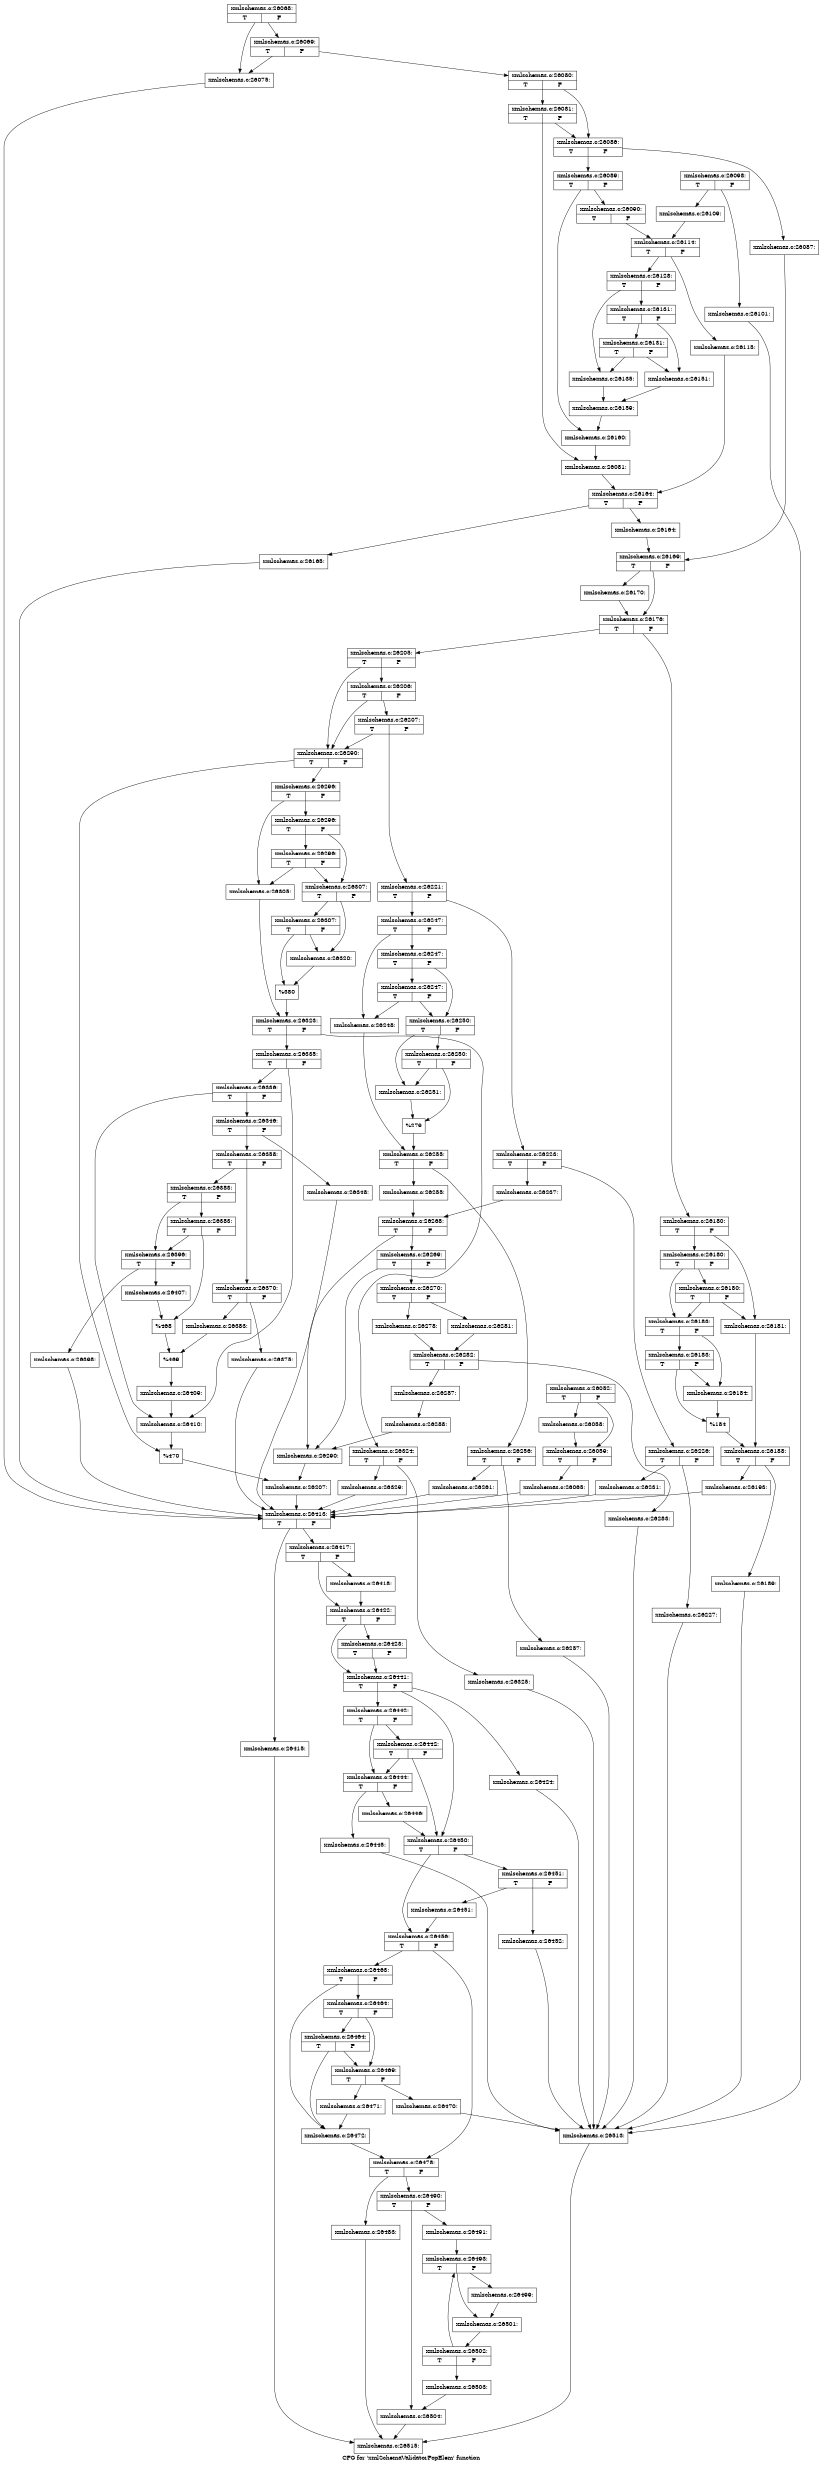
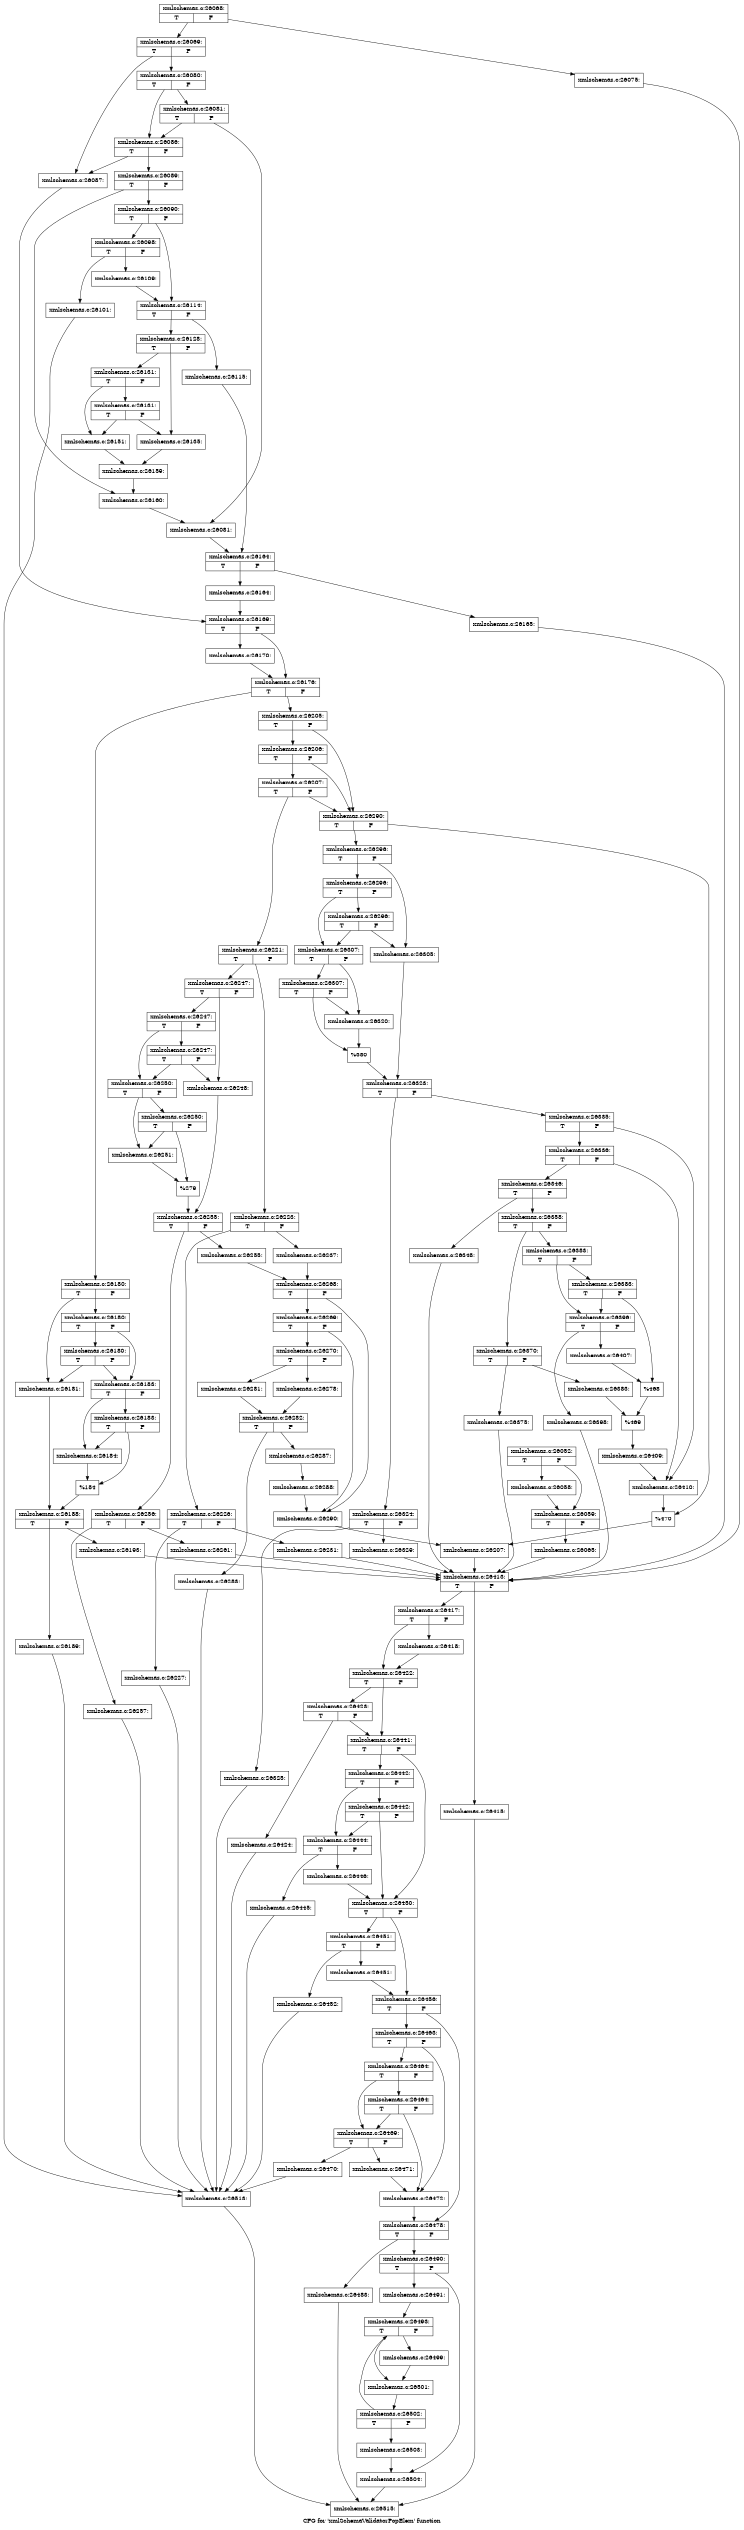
(262, 63) -> (107, 107)
none -> (138, 229)
(474, 1718) -> (300, 1778)
